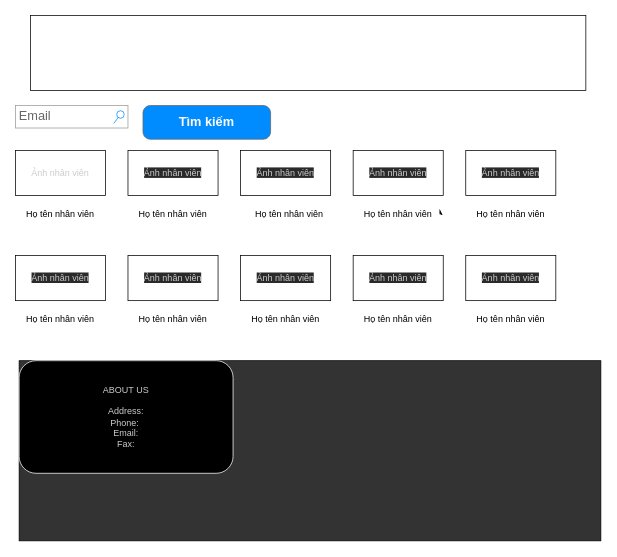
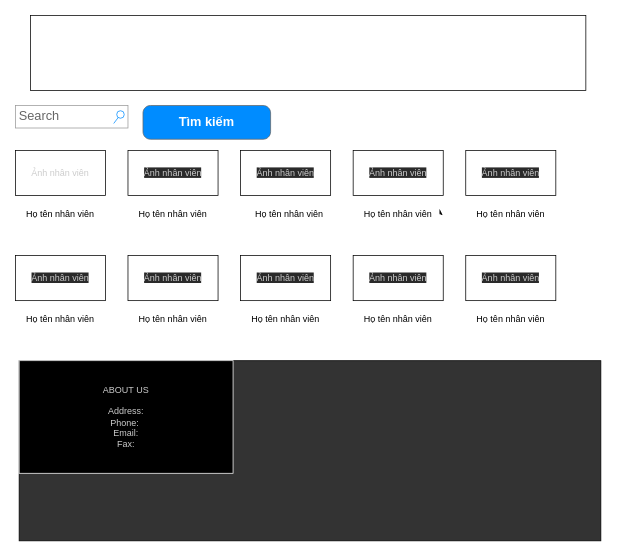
(34, 117) -> (41, 117)
(126, 417) -> (126, 417)
